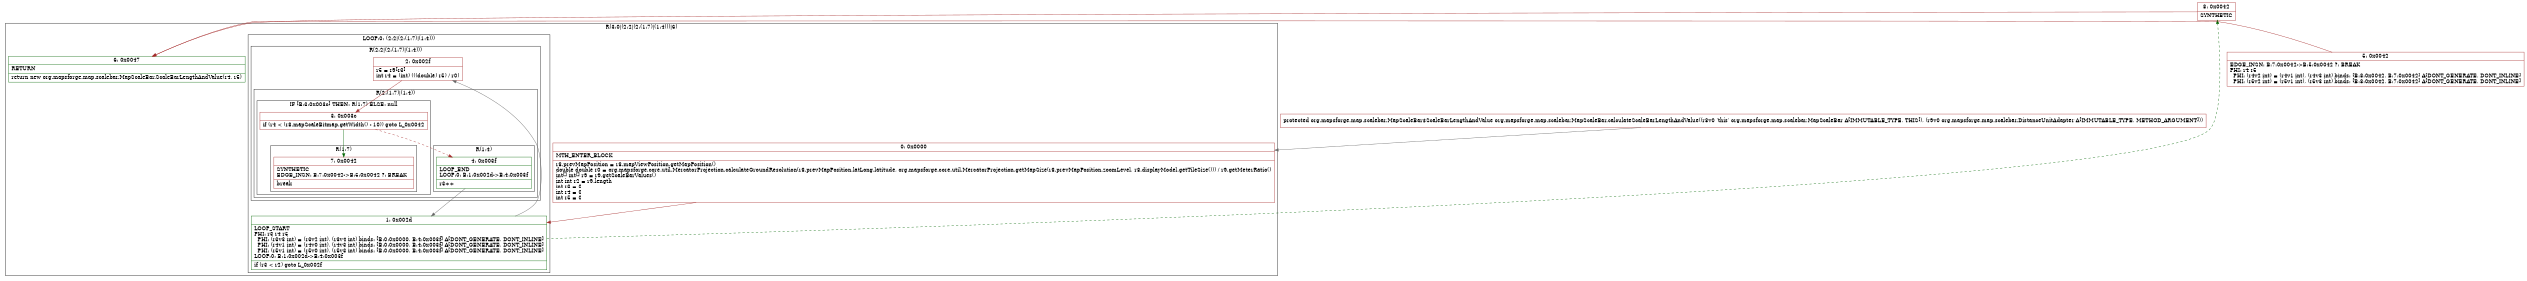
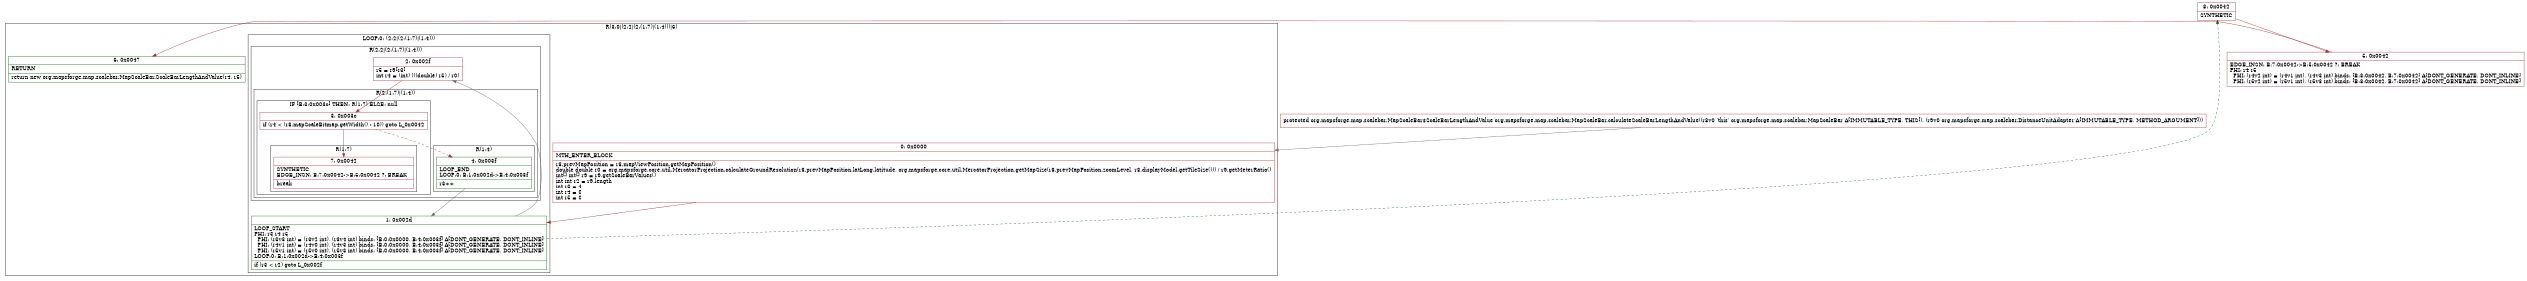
(1174, 14) -> (2263, 28)
(344, 141) -> (344, 141)
(569, 187) -> (569, 187)
